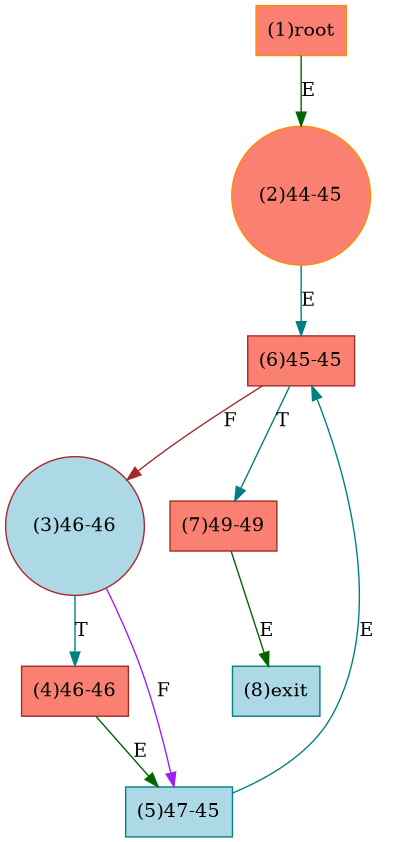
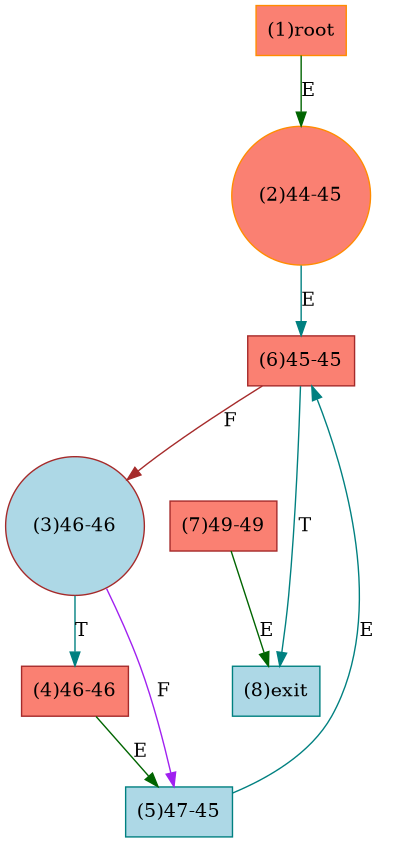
(265, 437) -> (294, 519)
